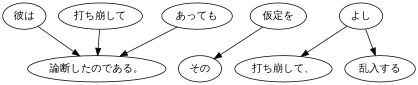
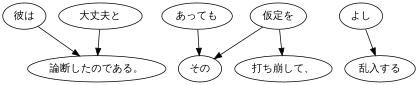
(100, 16) -> (100, 16)
(327, 39) -> (281, 39)
(152, 40) -> (198, 39)
